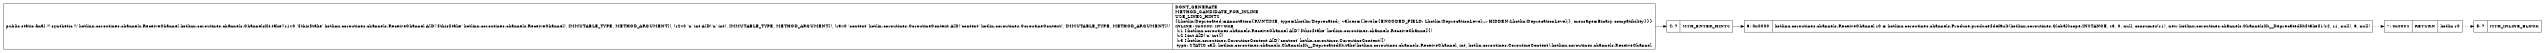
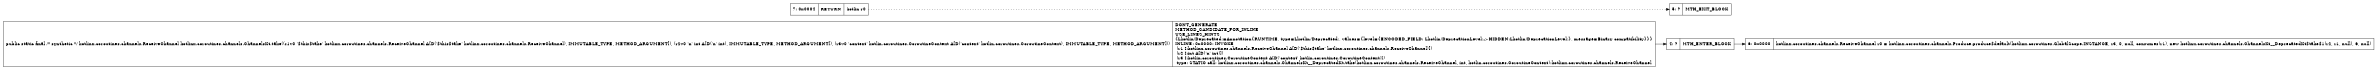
(1706, 26) -> (1707, 44)
(2377, 26) -> none
(2514, 26) -> (1707, 9)
